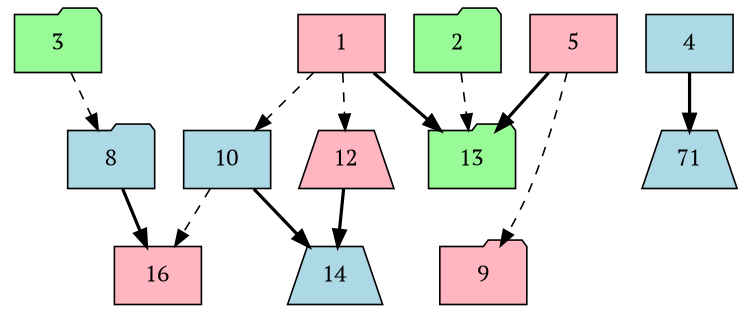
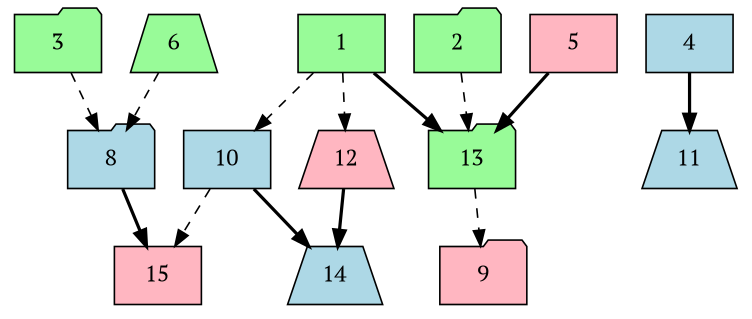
none -> (174, 44)
(342, 44) -> (342, 44)
(543, 154) -> (477, 210)
(690, 160) -> (690, 160)
(158, 276) -> (158, 276)
